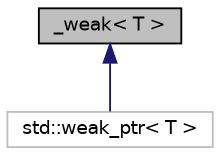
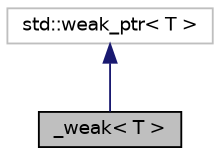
(110, 87) -> (110, 87)
